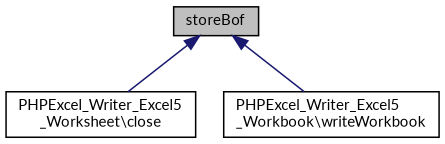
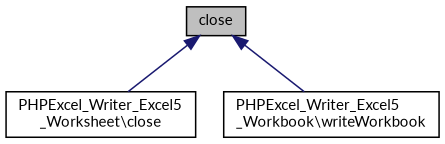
(216, 21) -> (216, 21)
